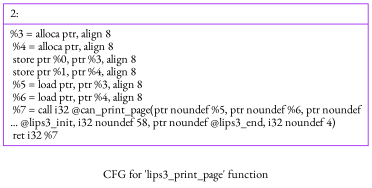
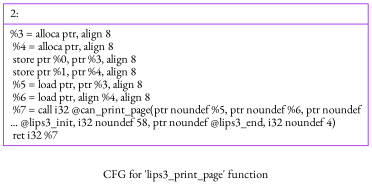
(76, 97) -> (80, 97)
